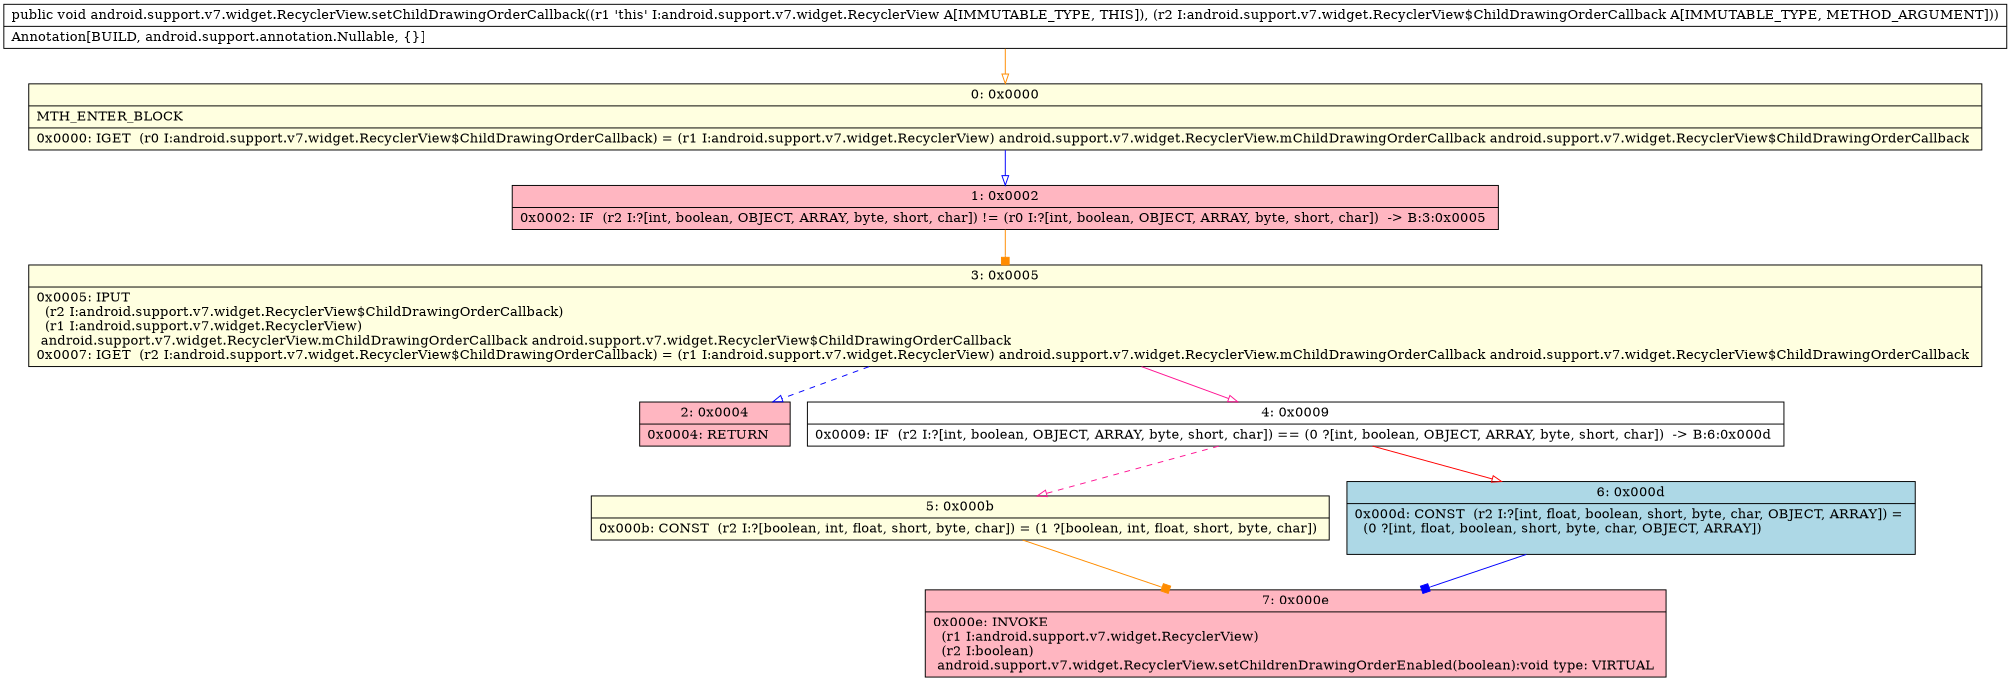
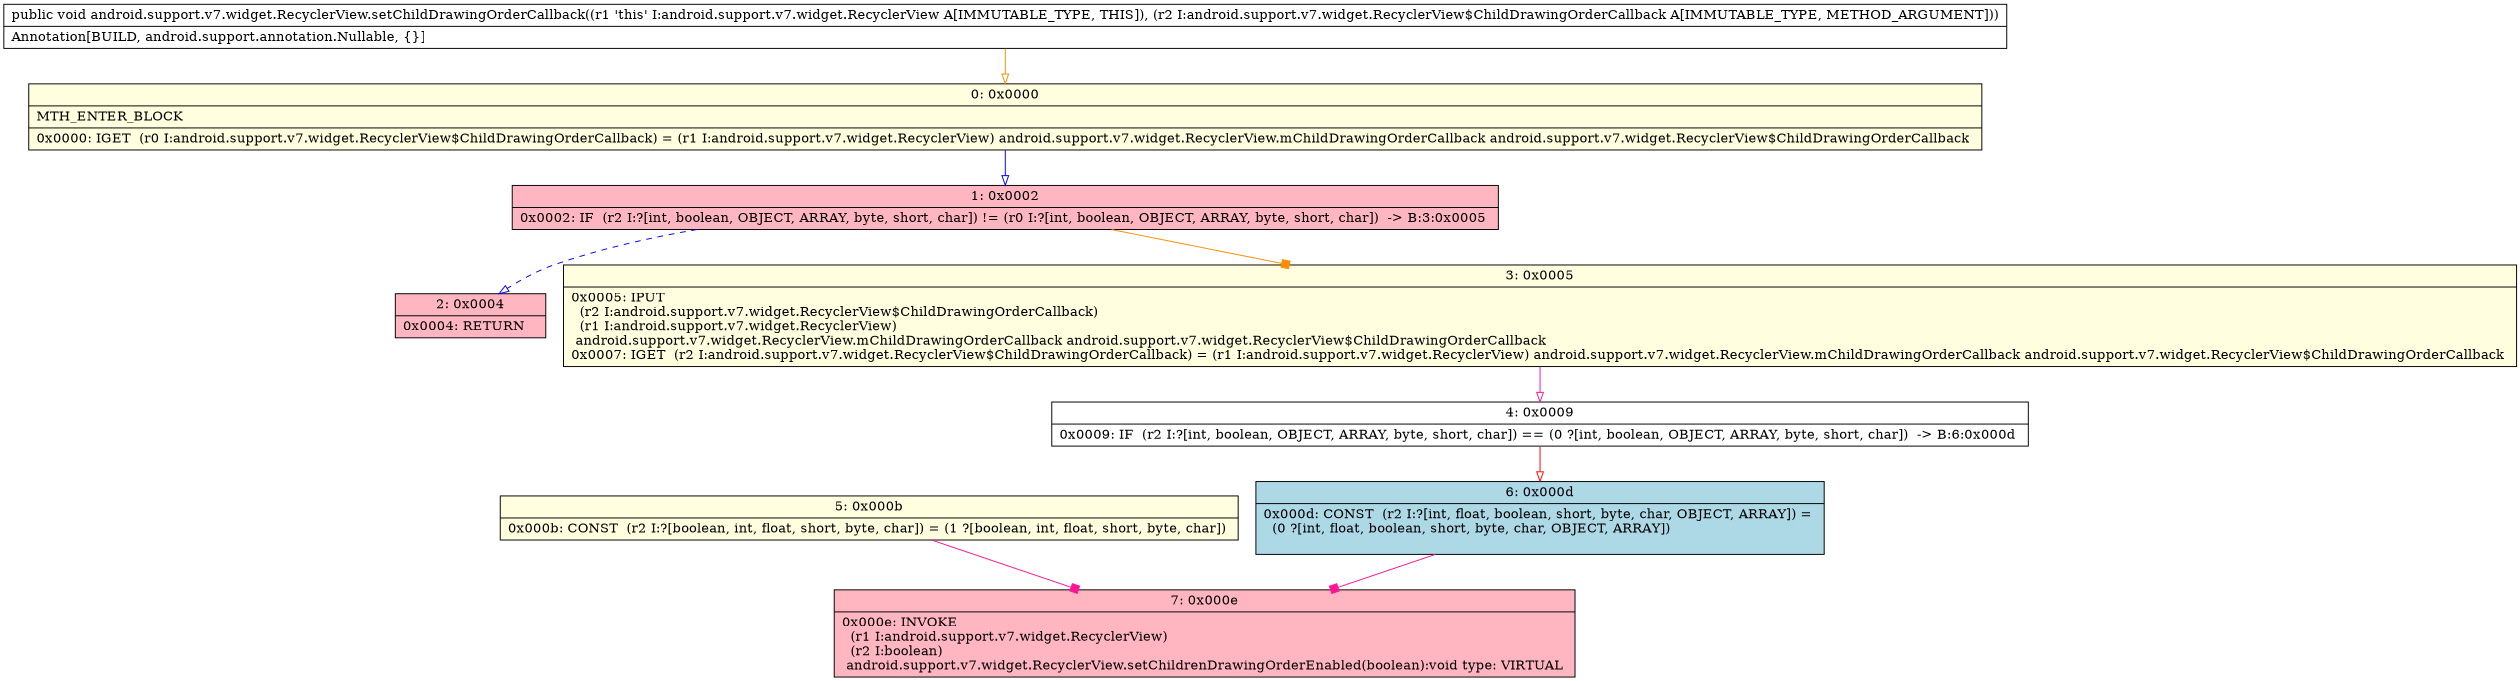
(825, 383) -> (599, 251)
(1133, 470) -> none
(1091, 563) -> (1000, 563)
(1479, 571) -> (1388, 571)
